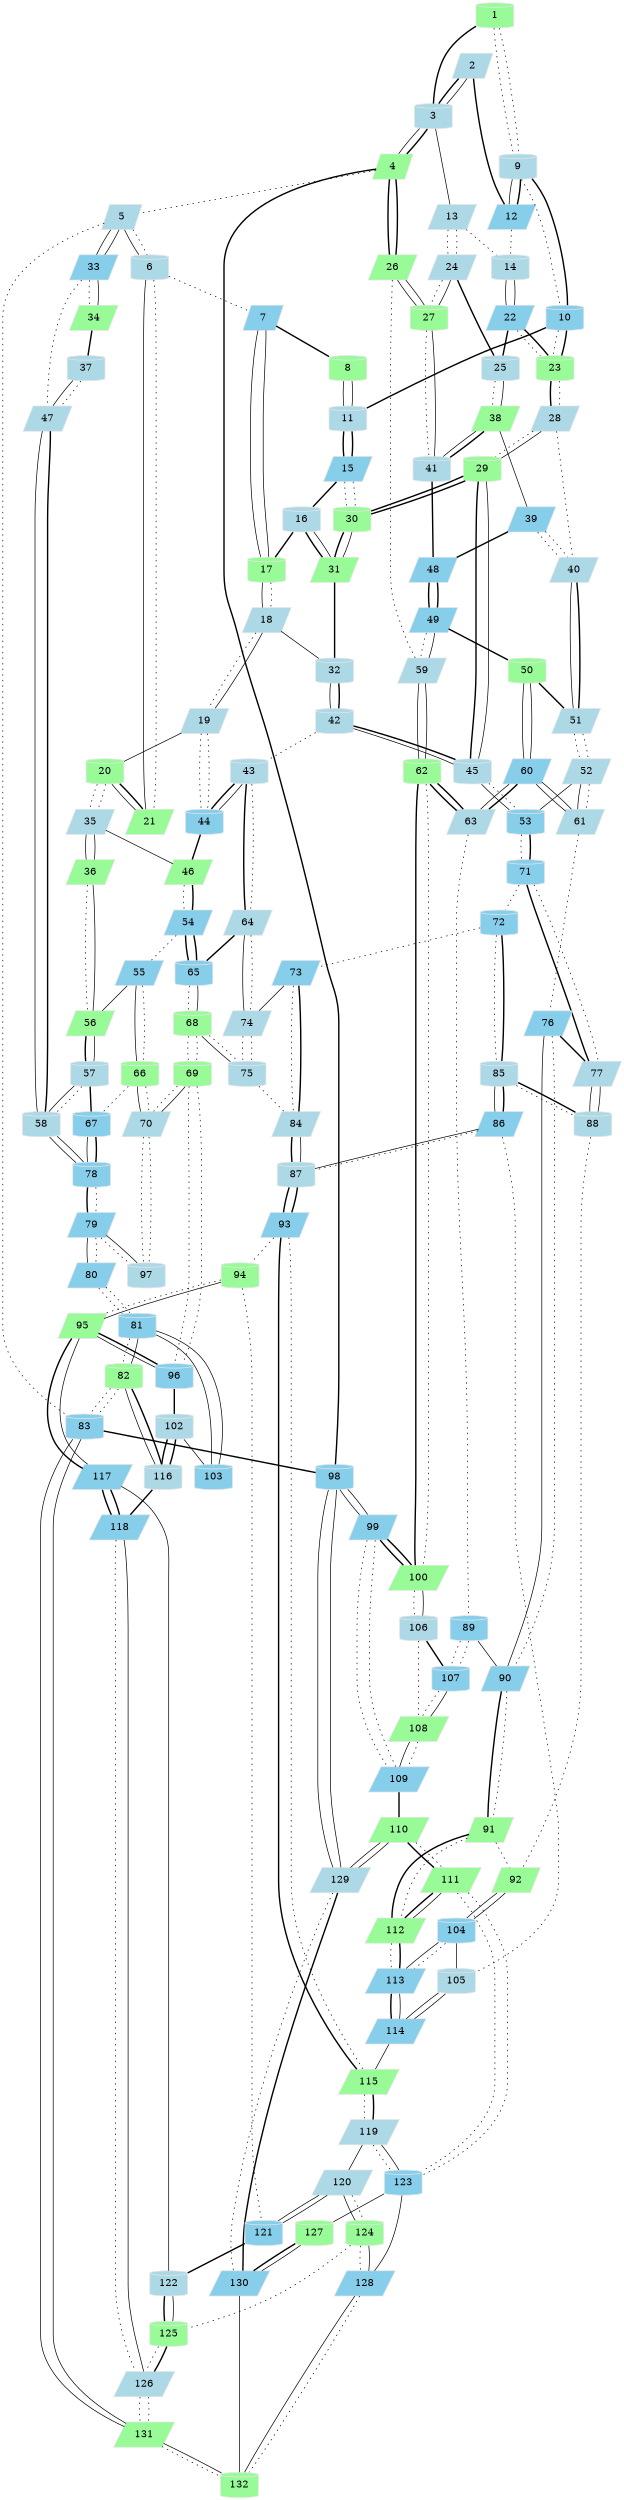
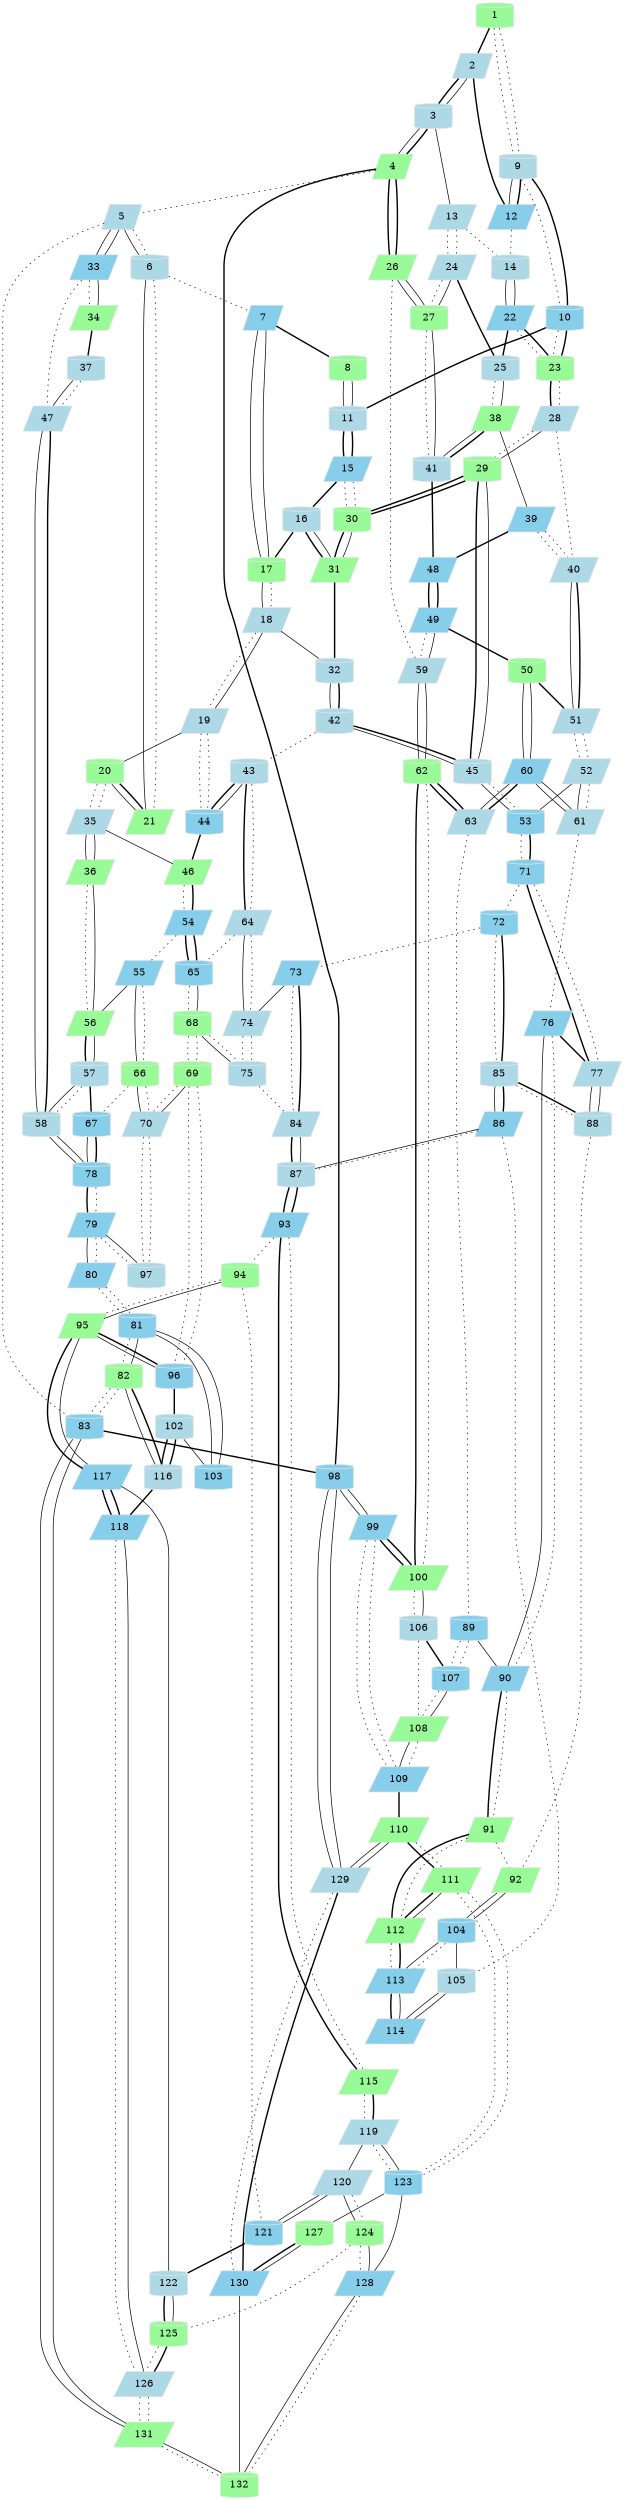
(444, 59) -> (484, 41)
(221, 948) -> (221, 948)
(382, 2057) -> none
